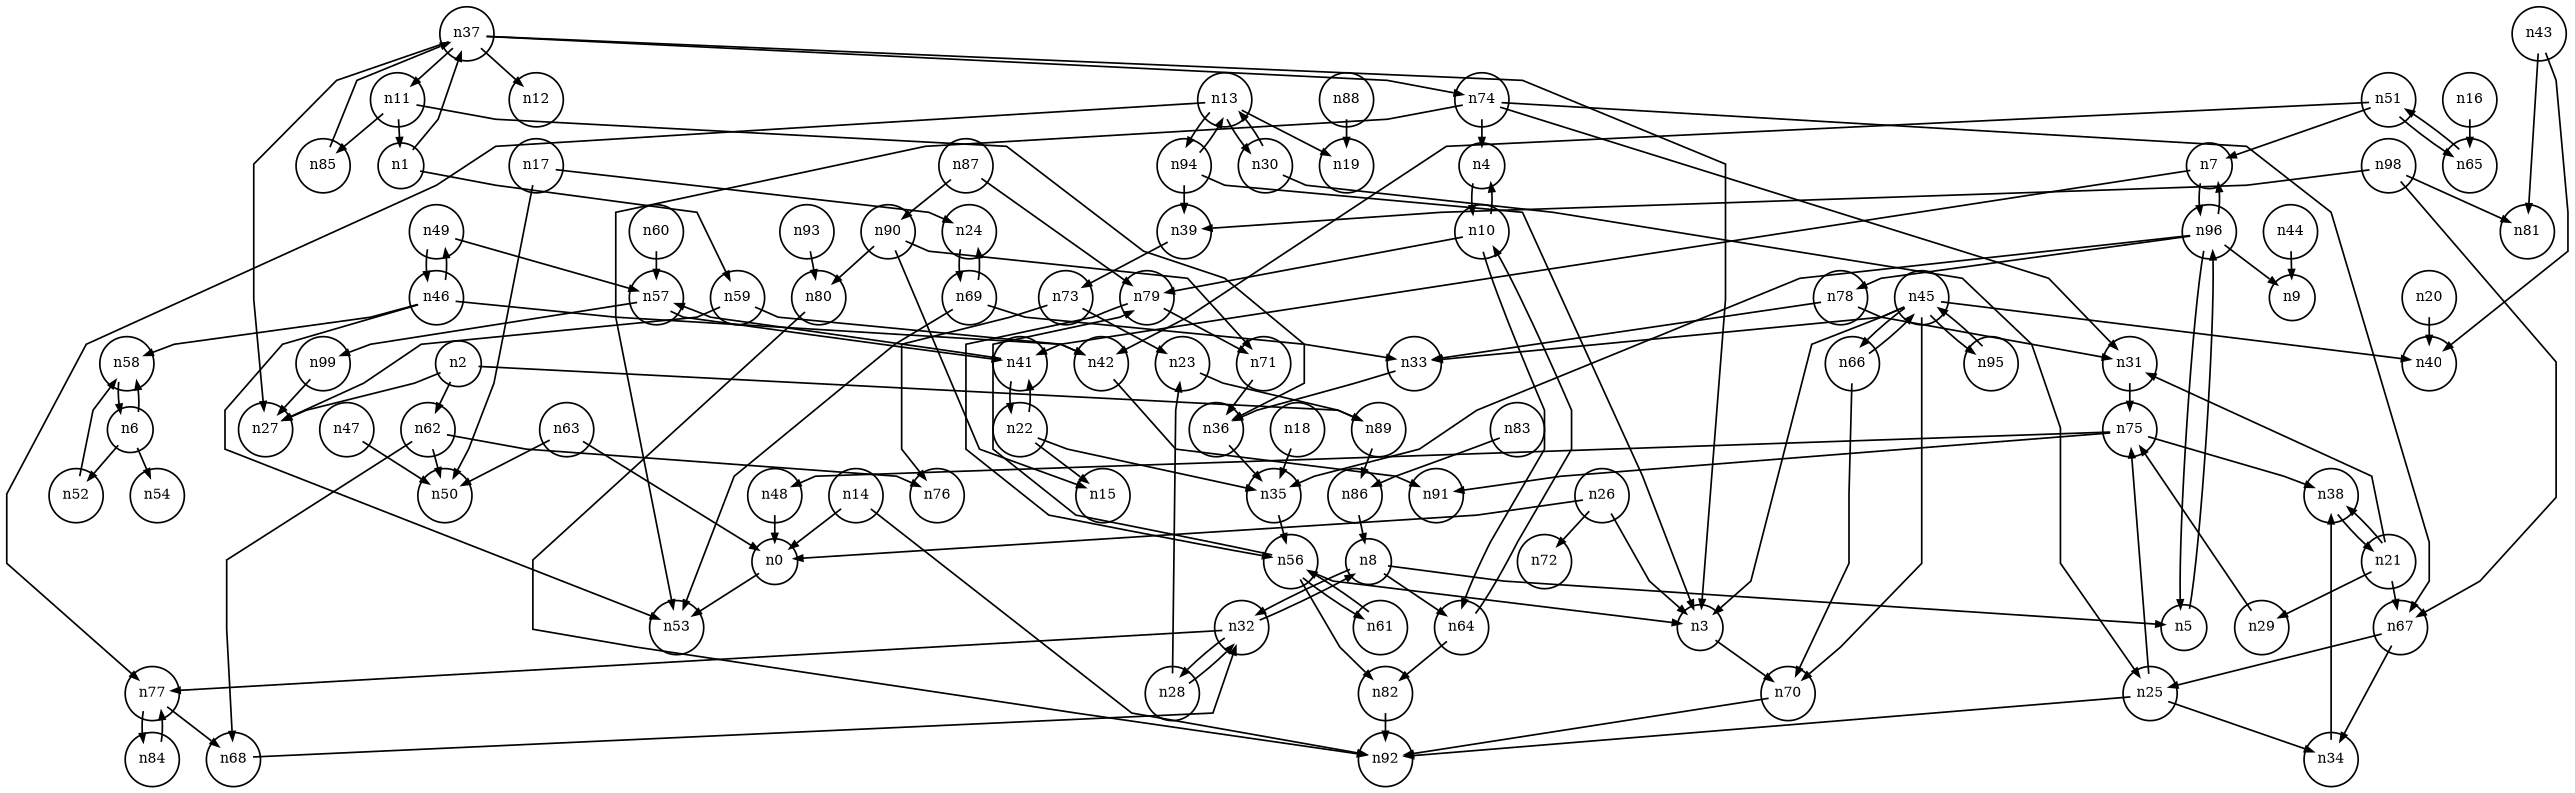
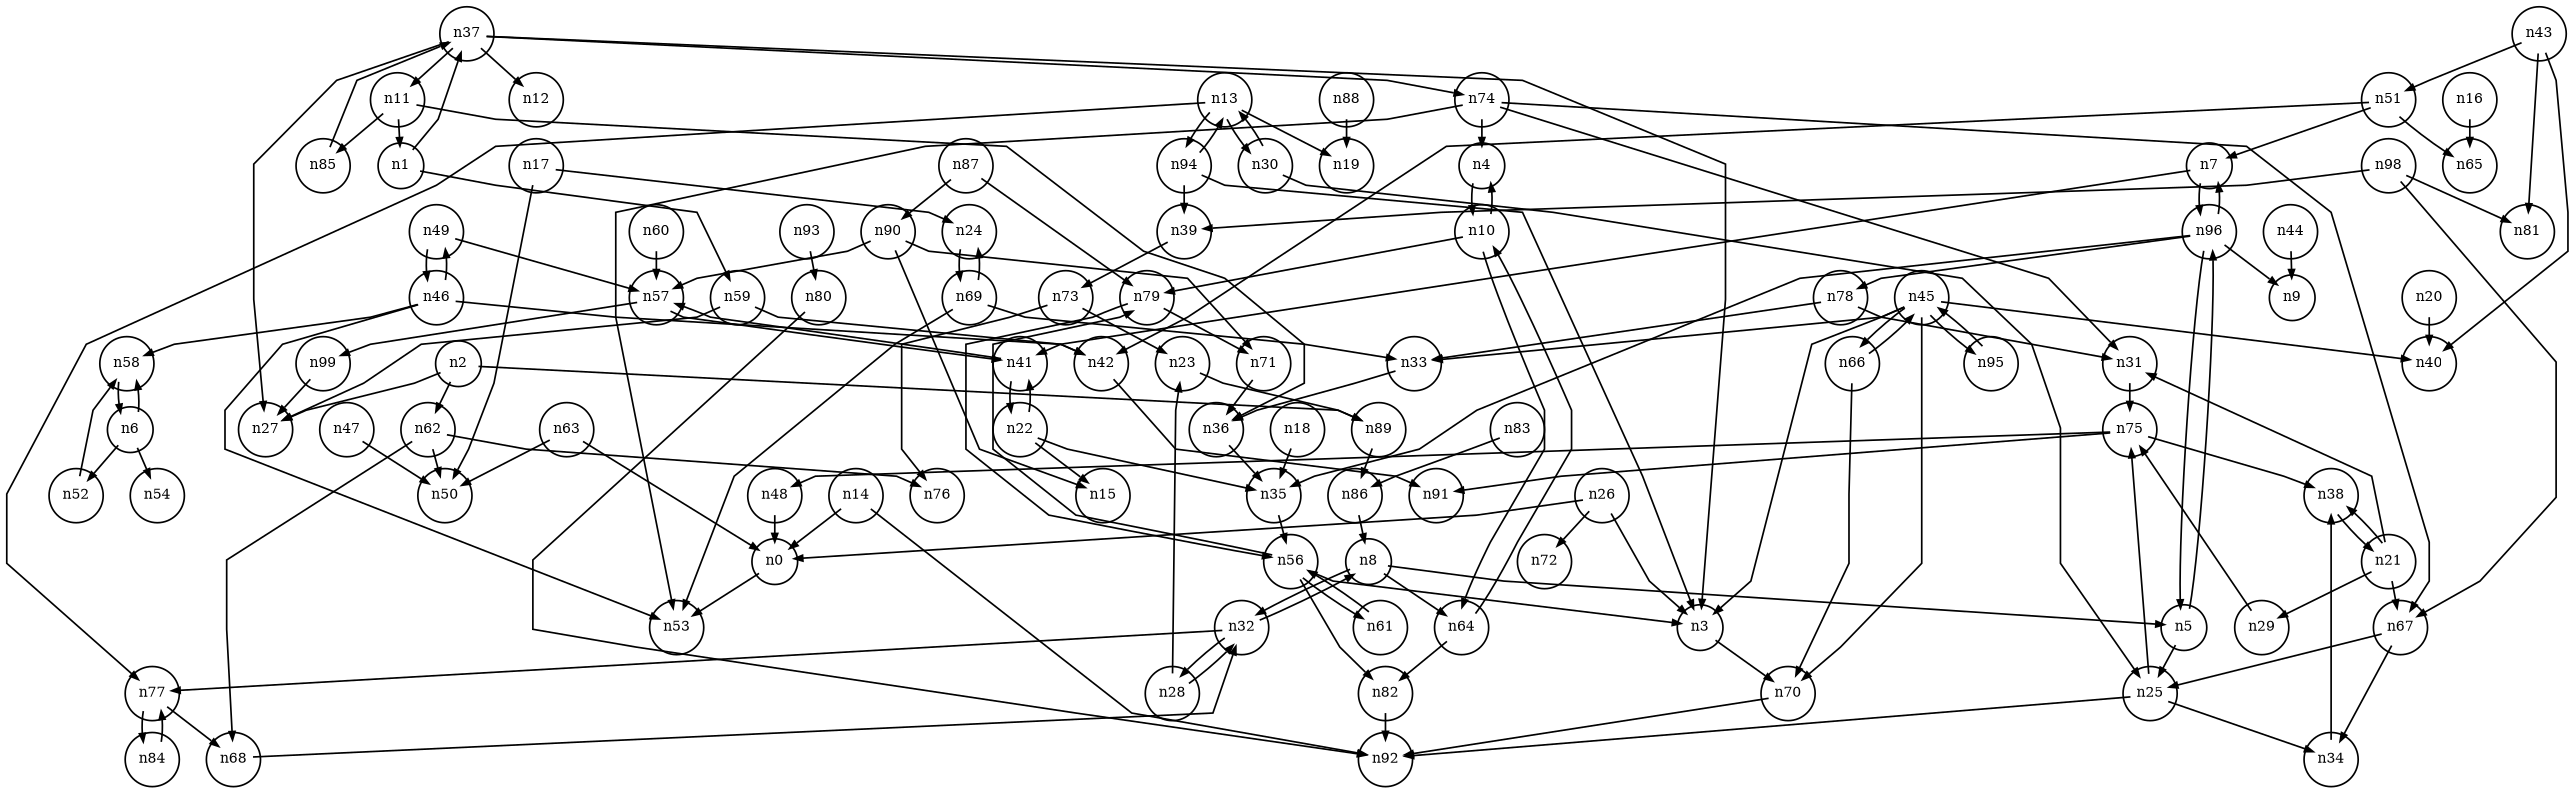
(2437, 131) -> (2468, 65)
(857, 262) -> (776, 264)
none -> (2169, 657)
